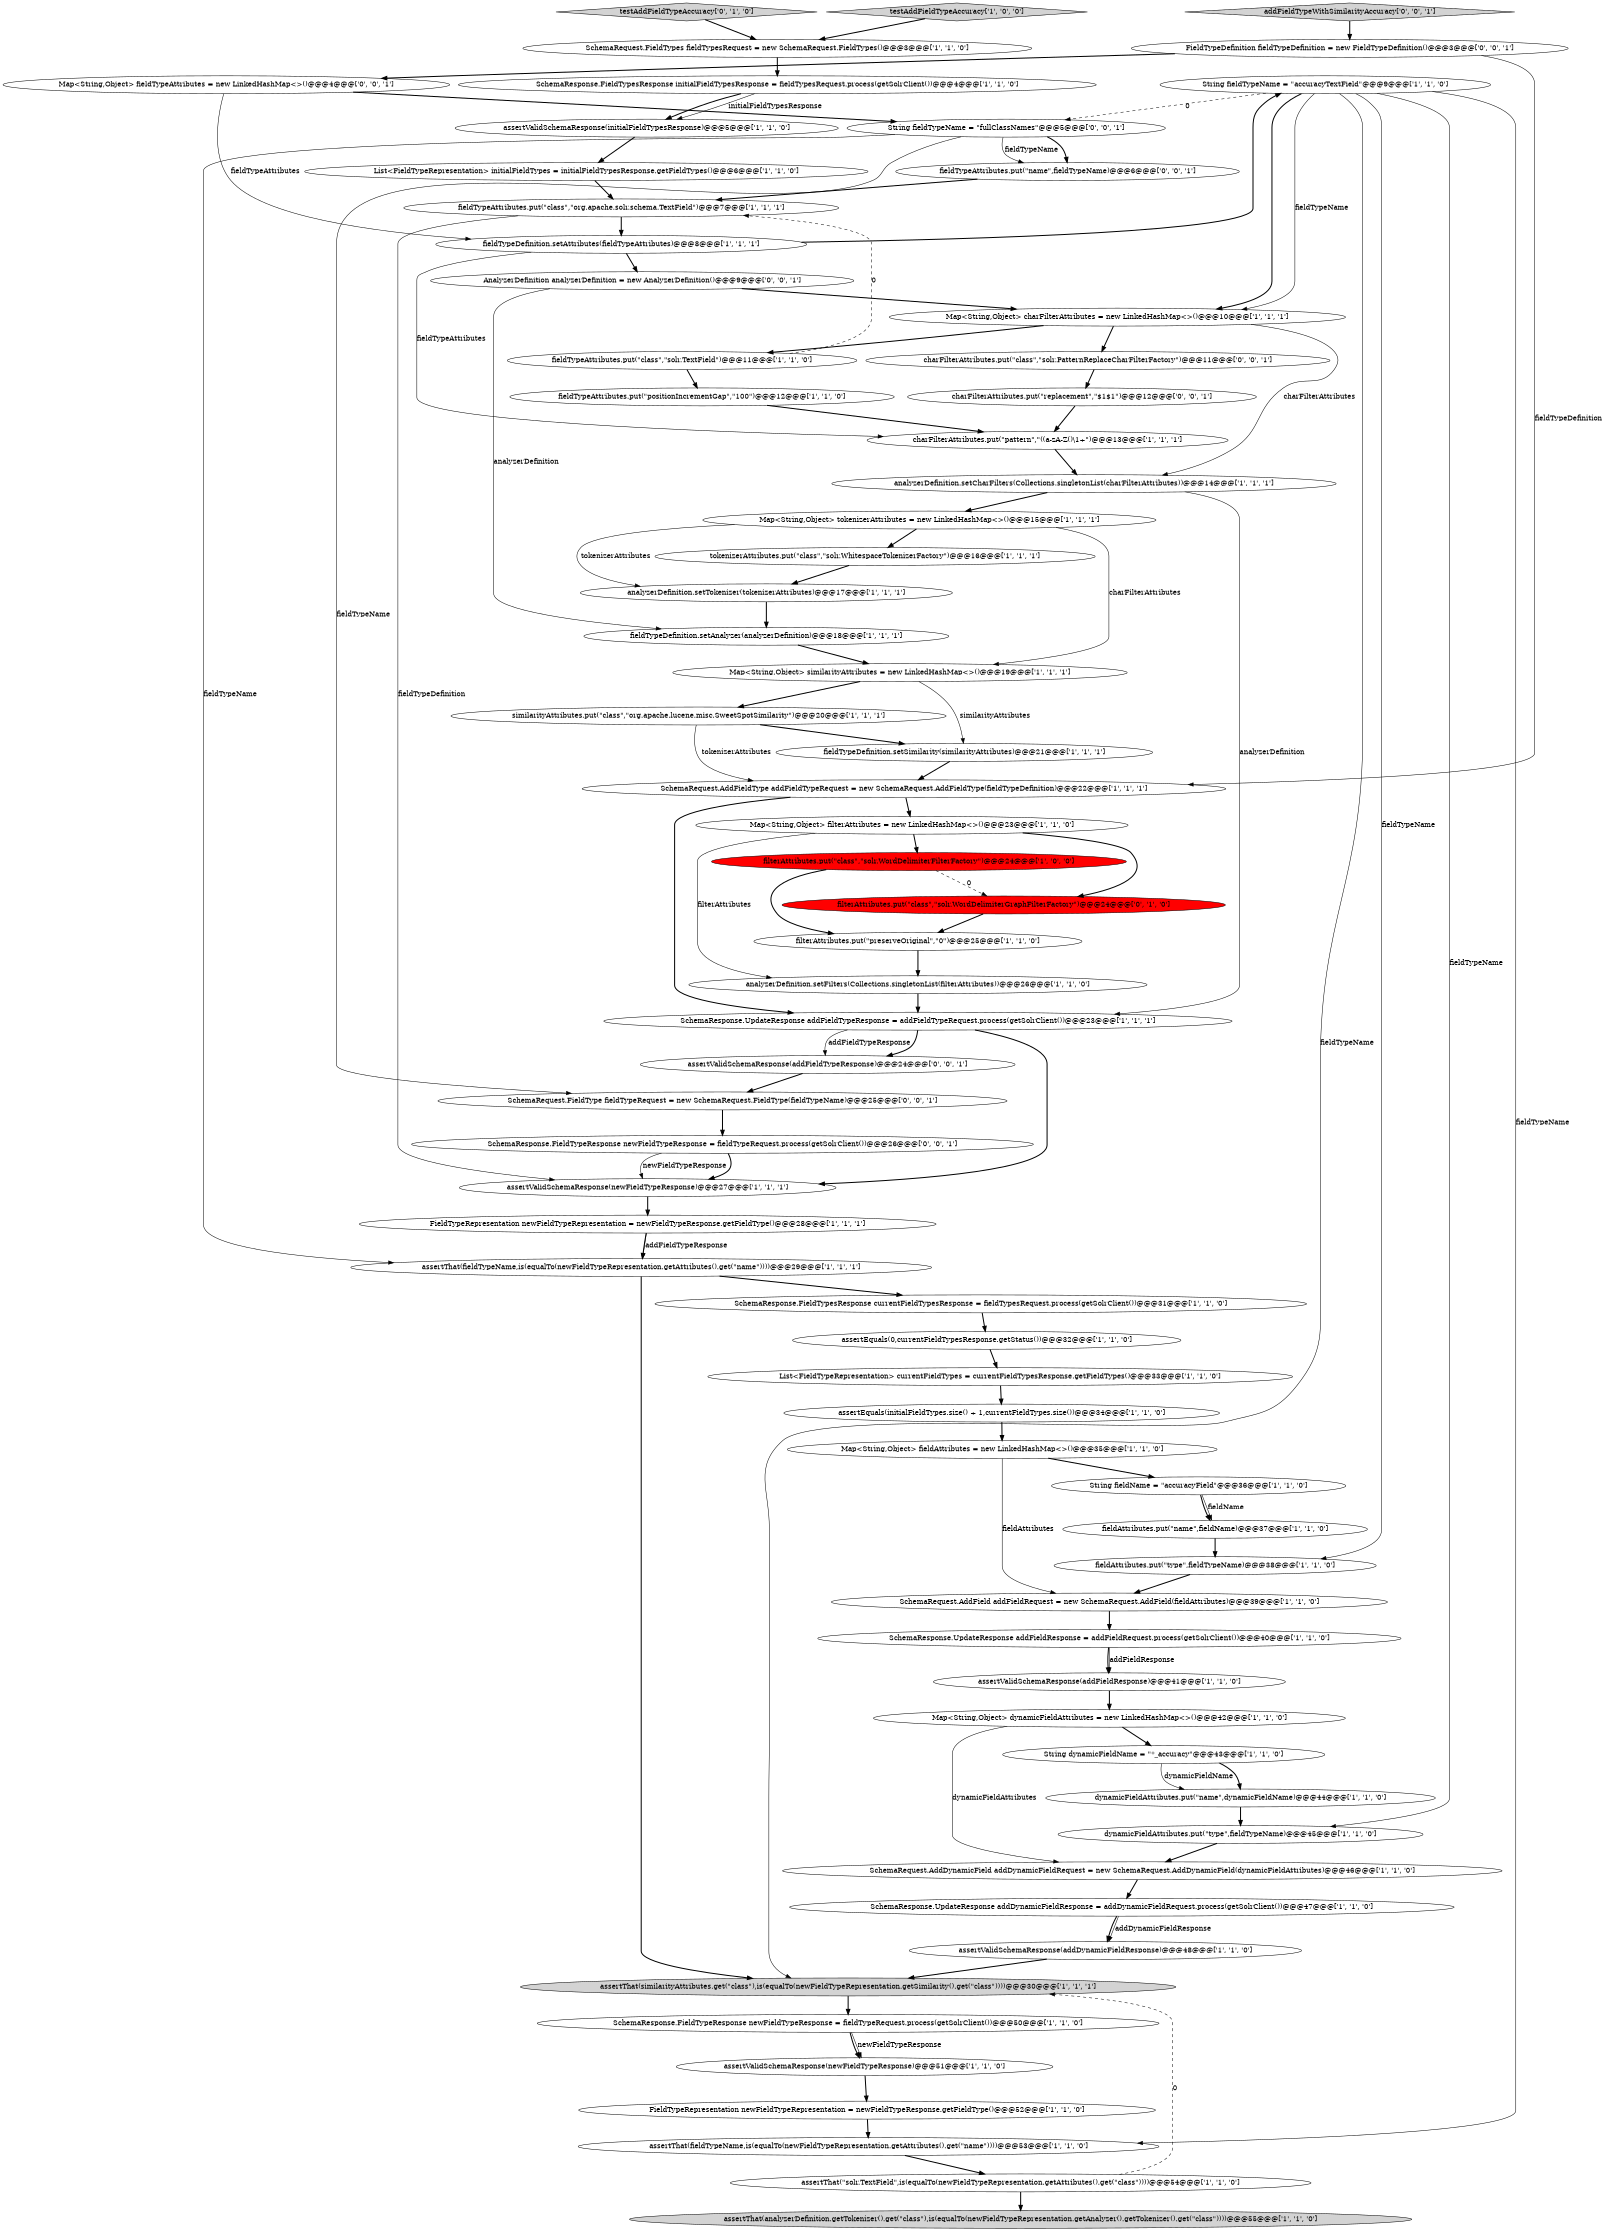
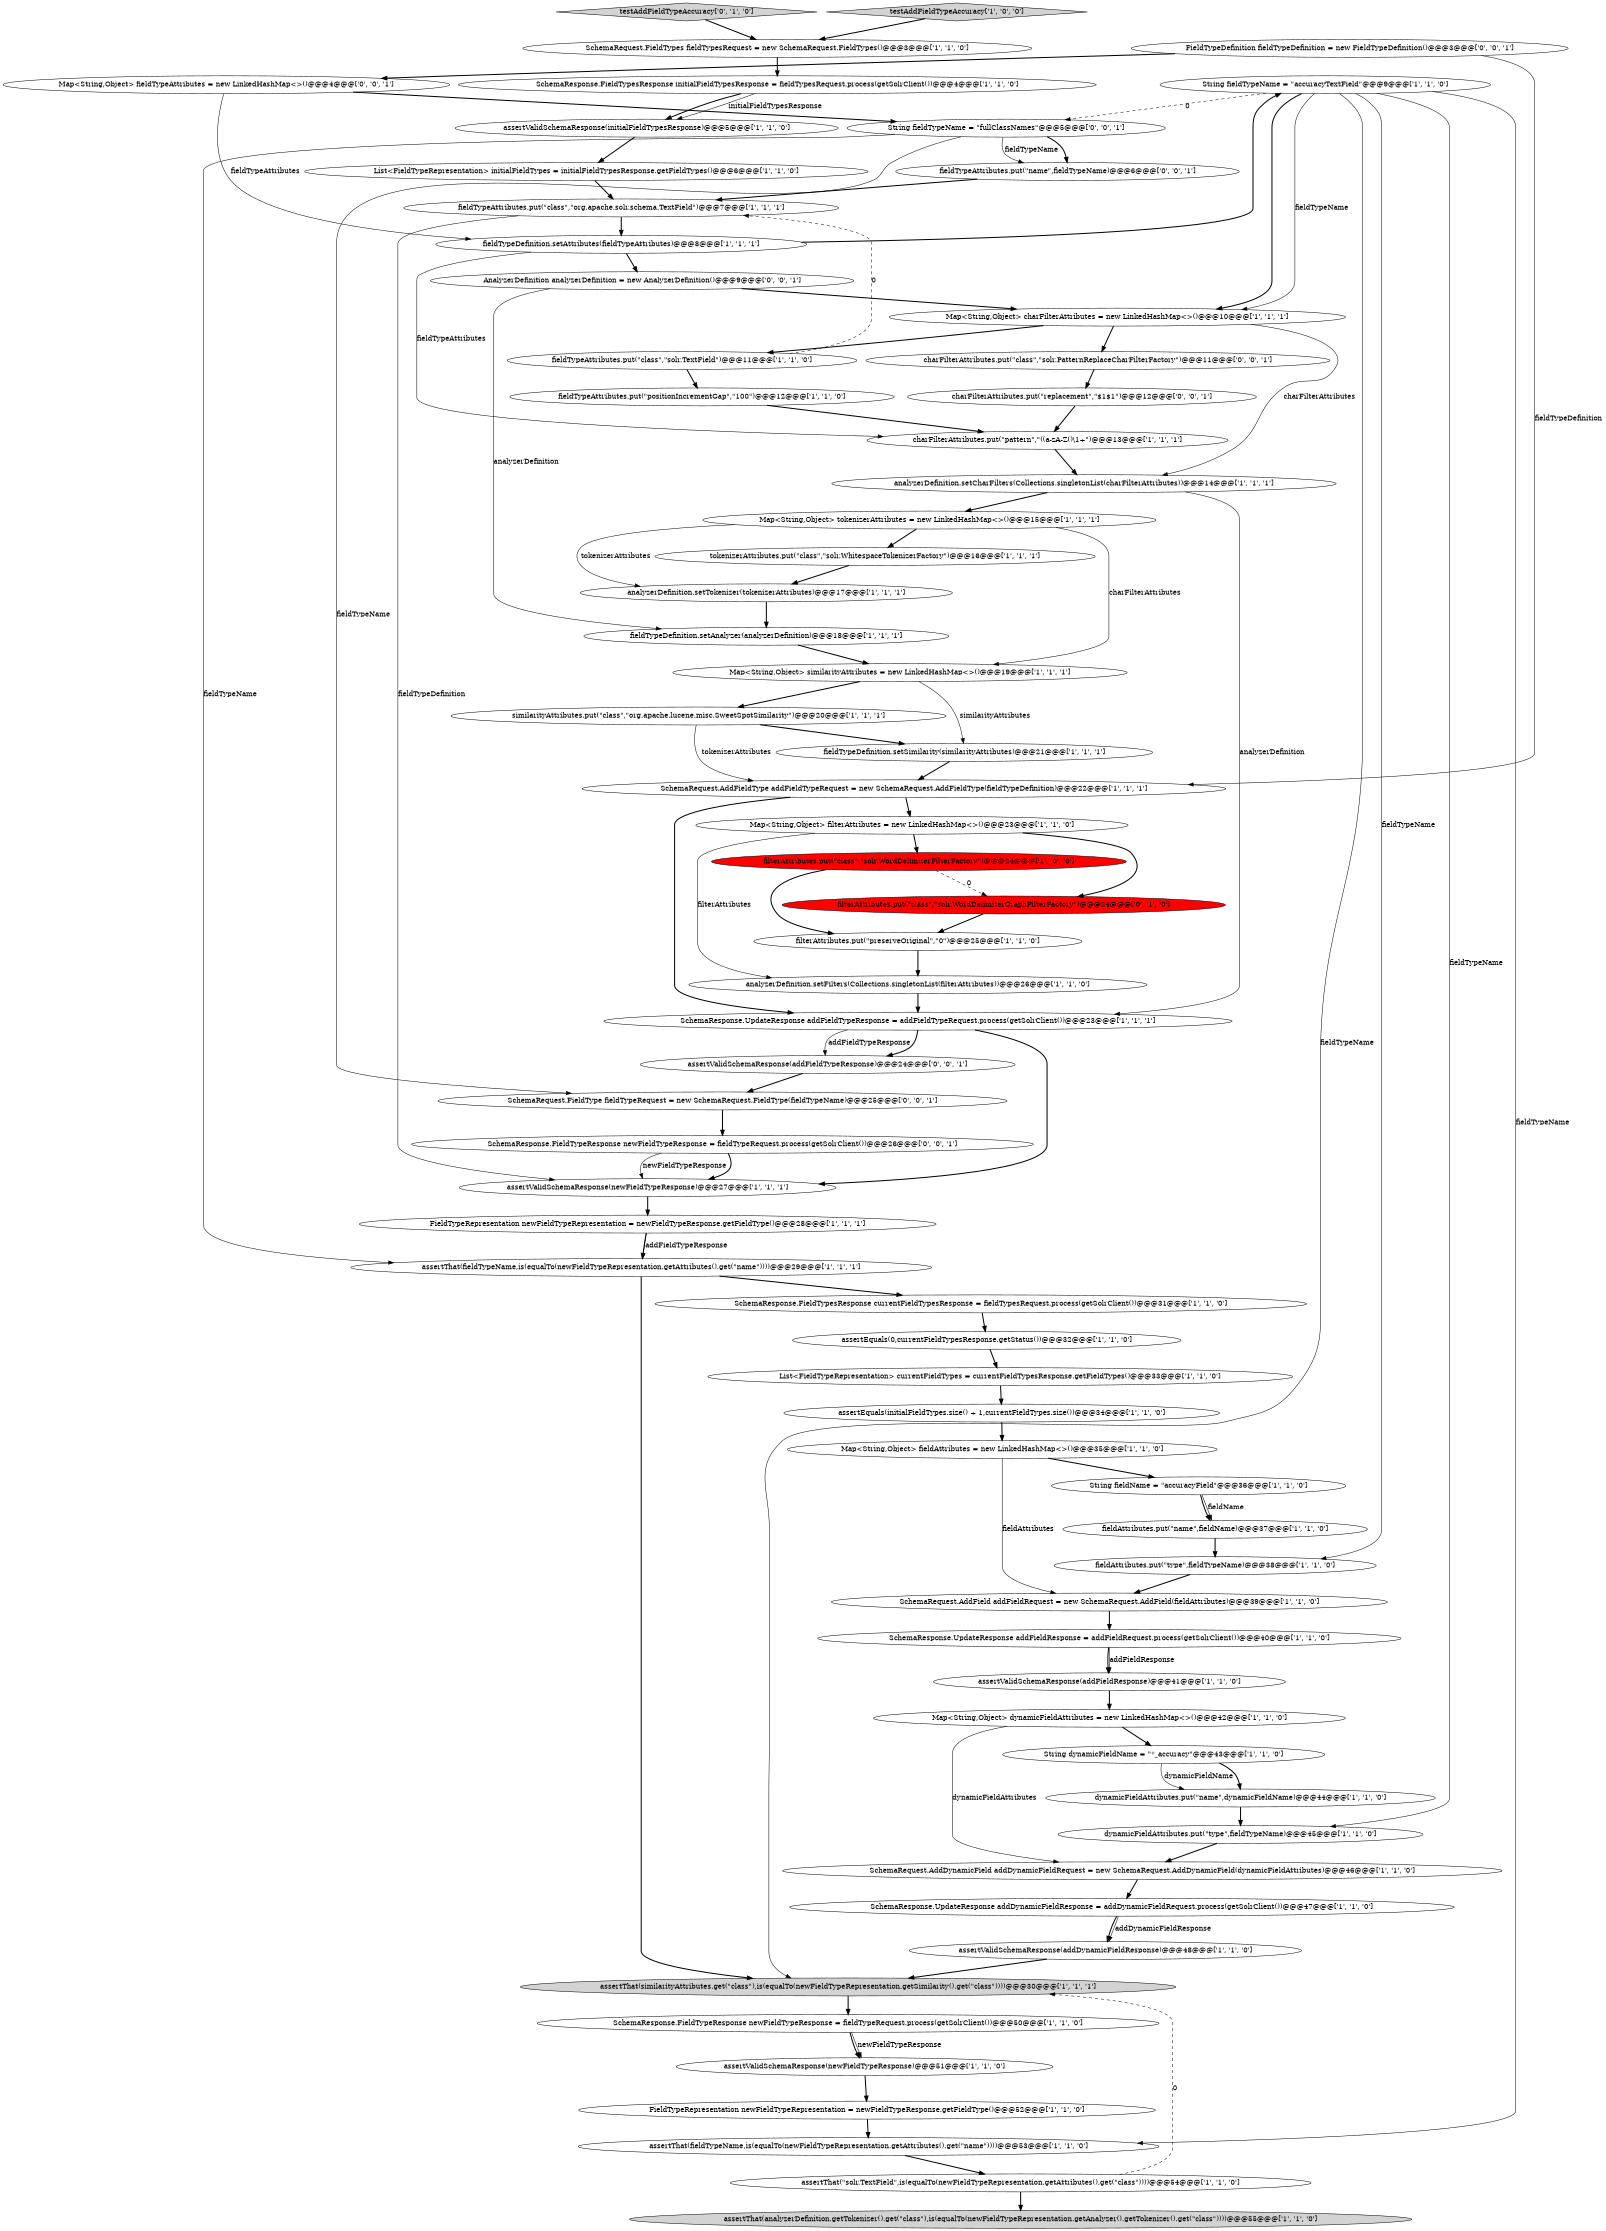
(1350, 12) -> none
